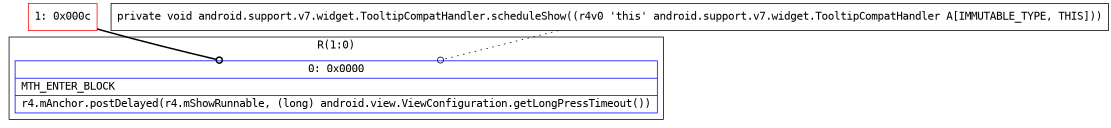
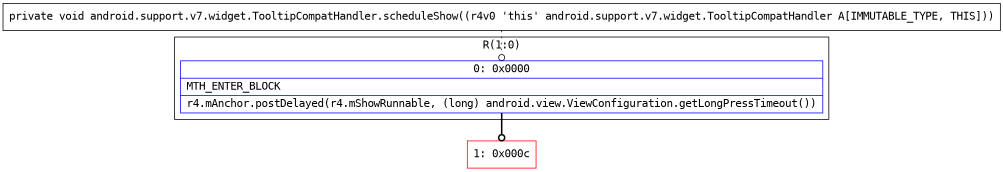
(157, 45) -> (502, 124)
